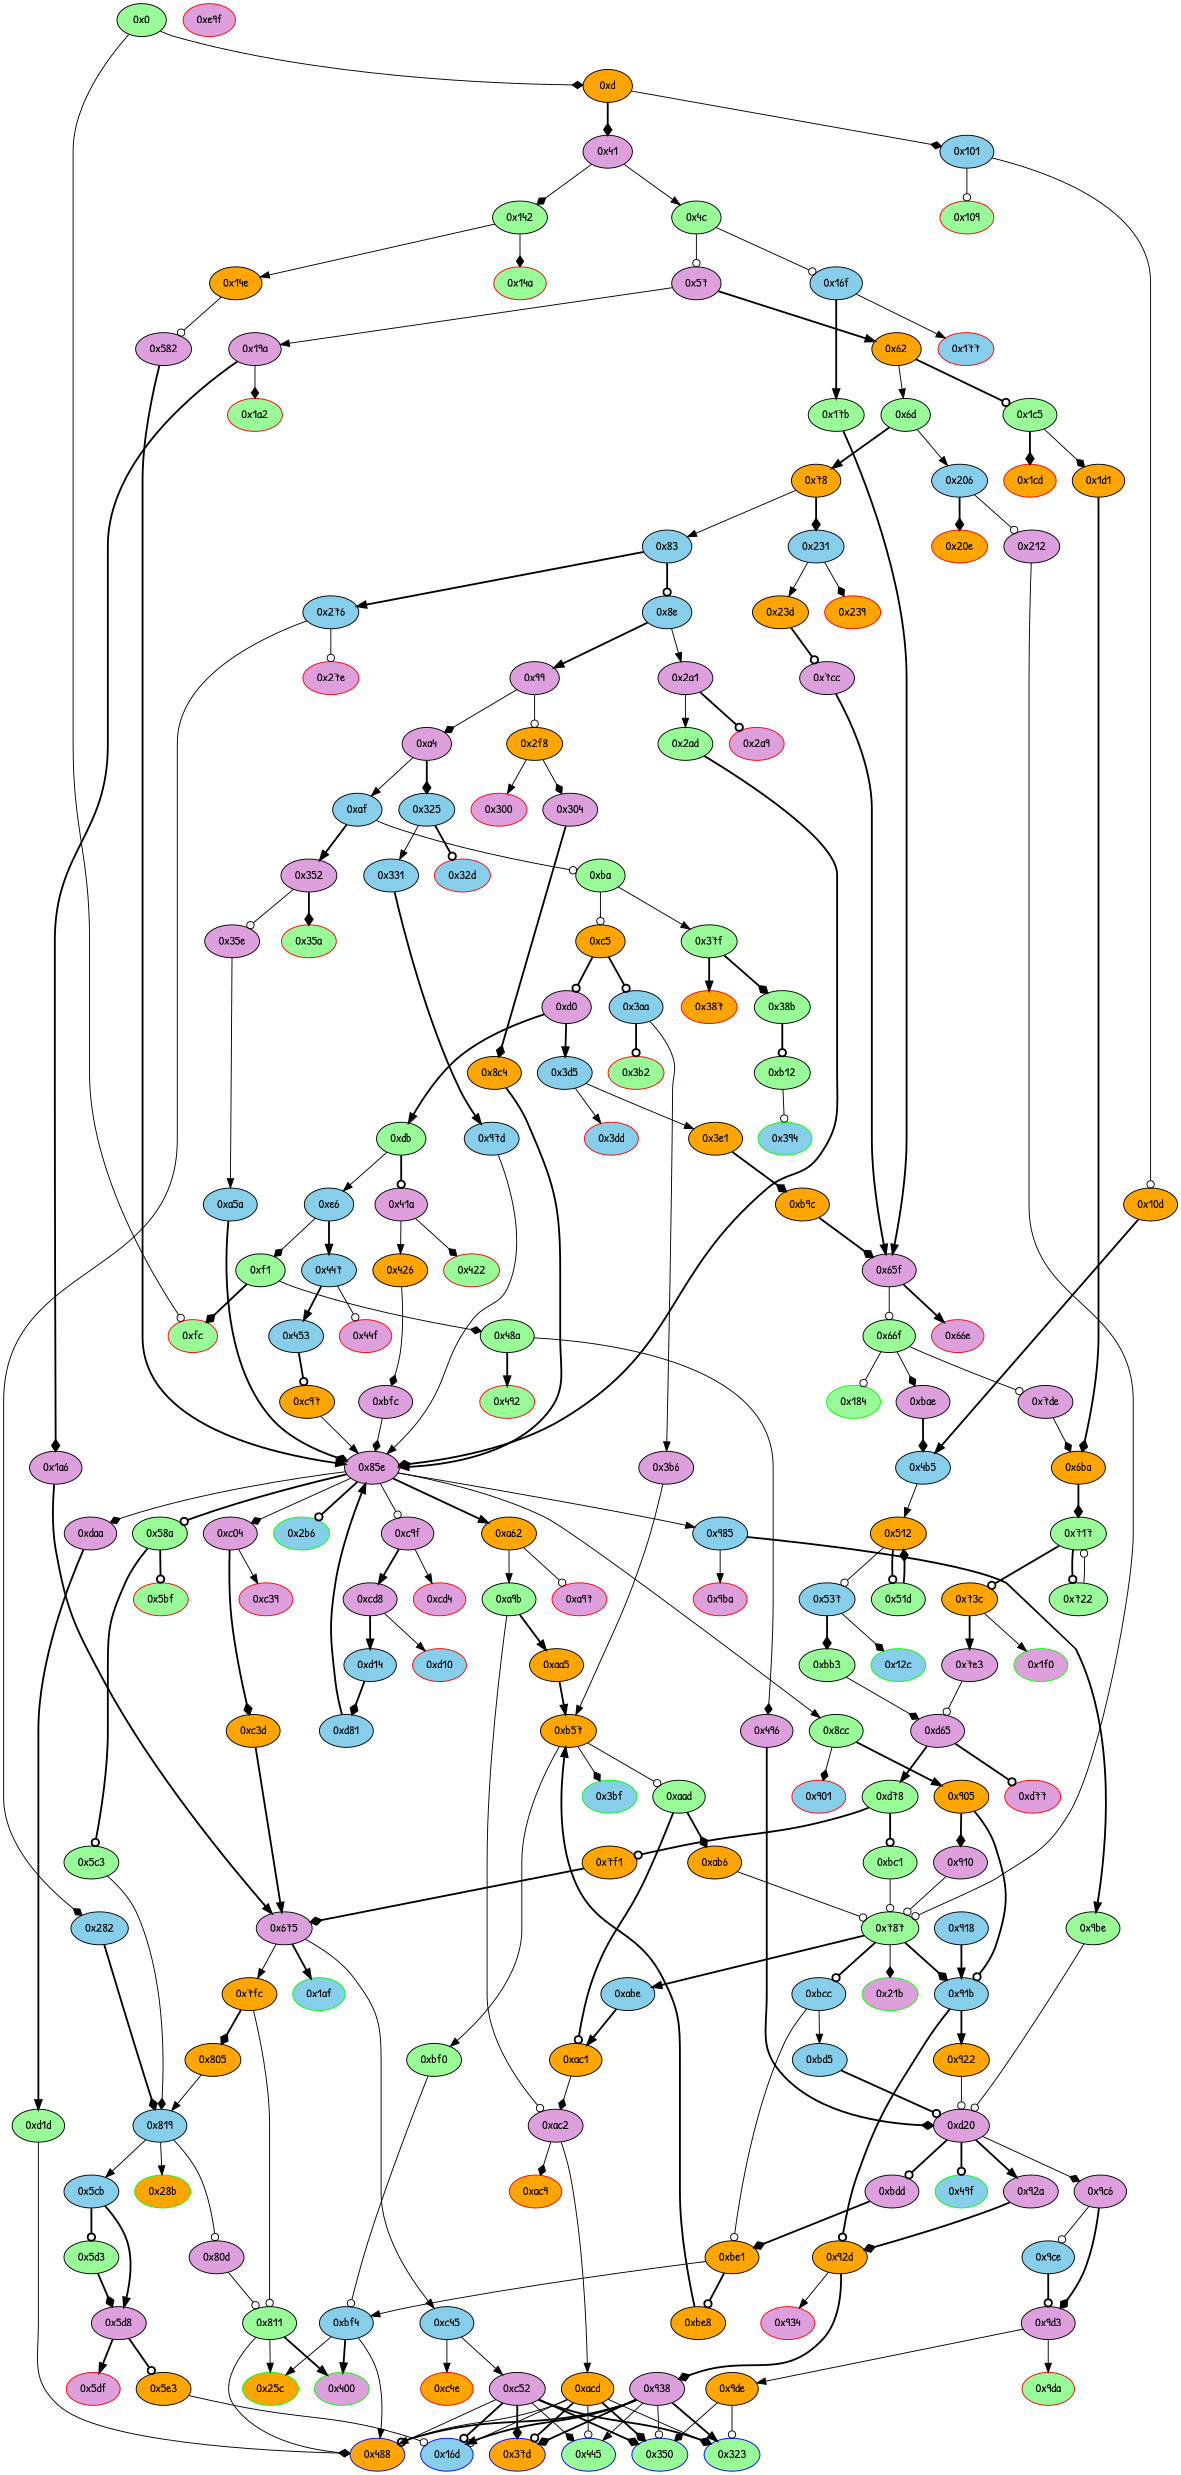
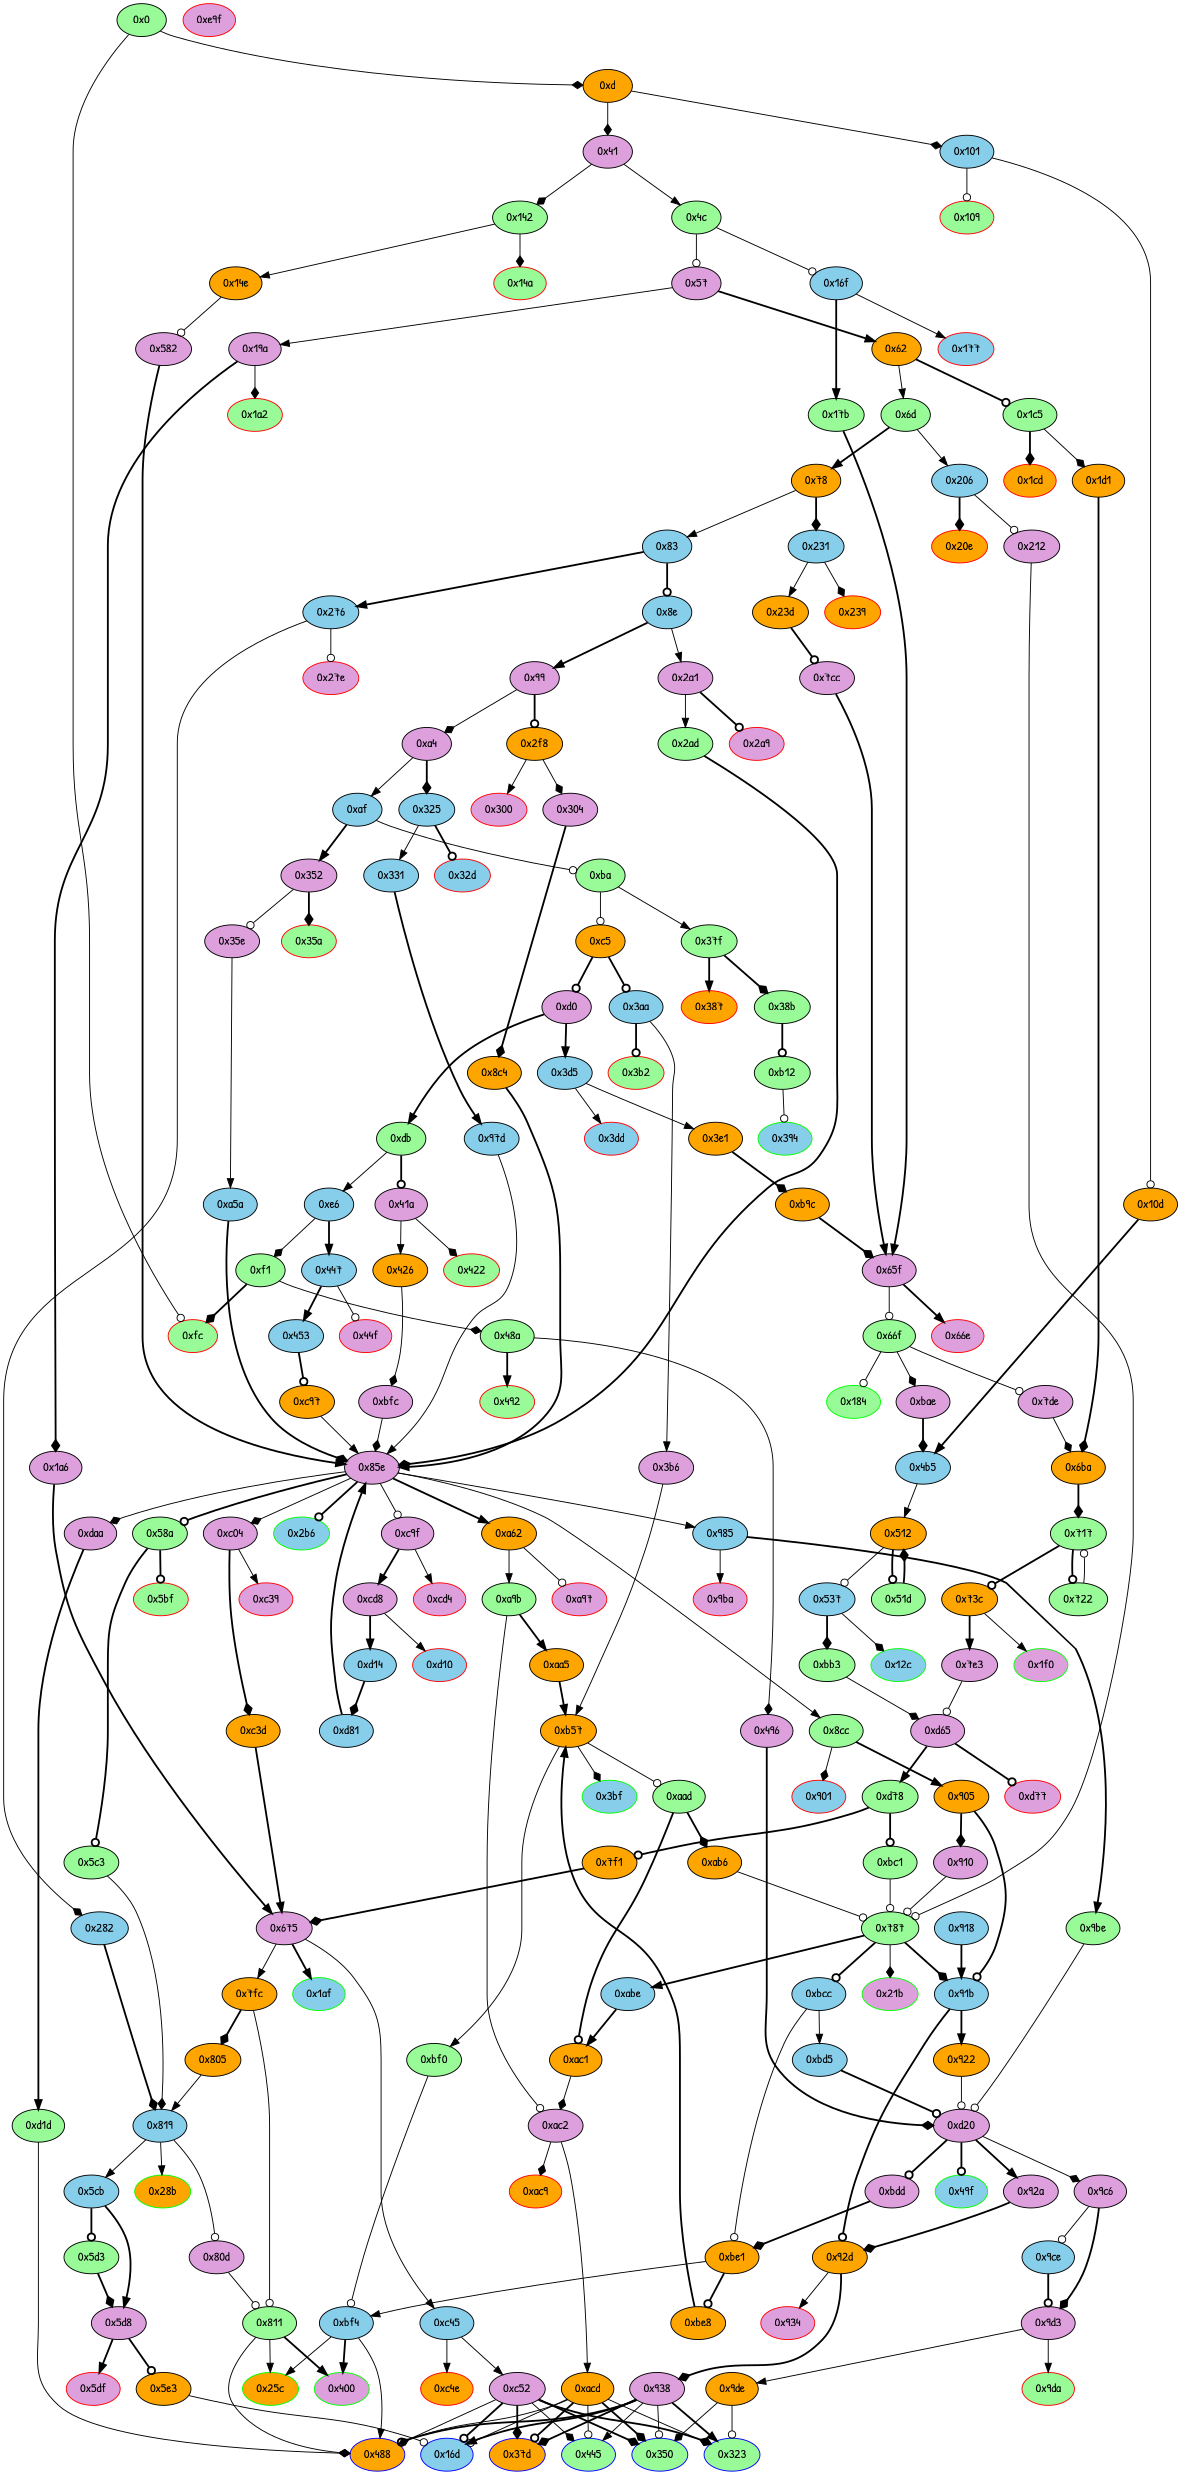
(608, 113) -> (608, 113)
(535, 707) -> (535, 707)
(452, 2420) -> (452, 2420)
